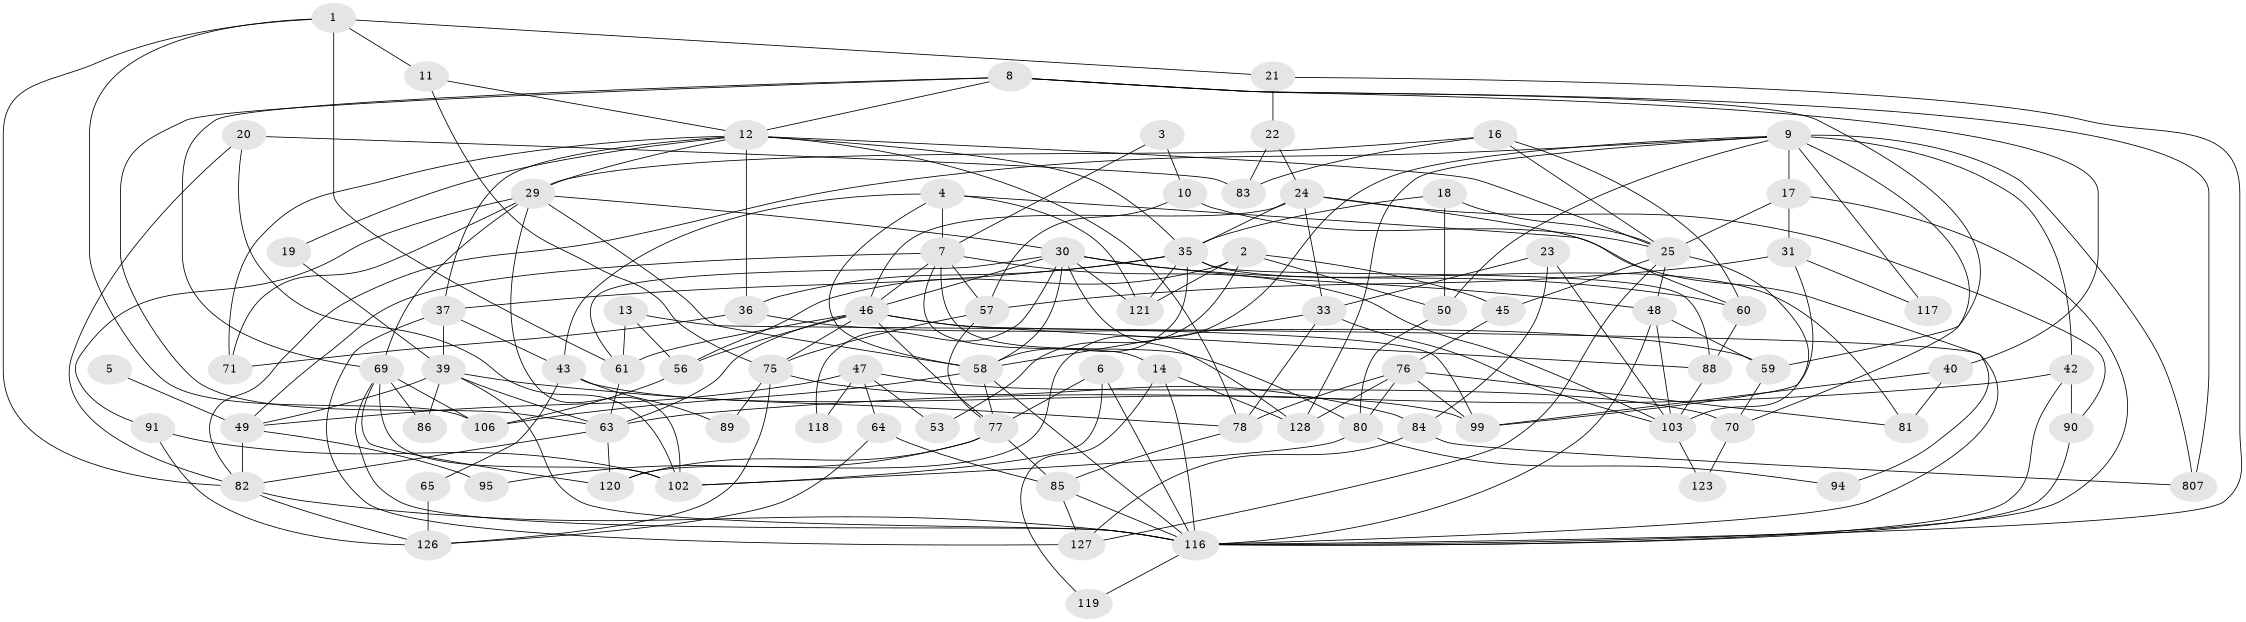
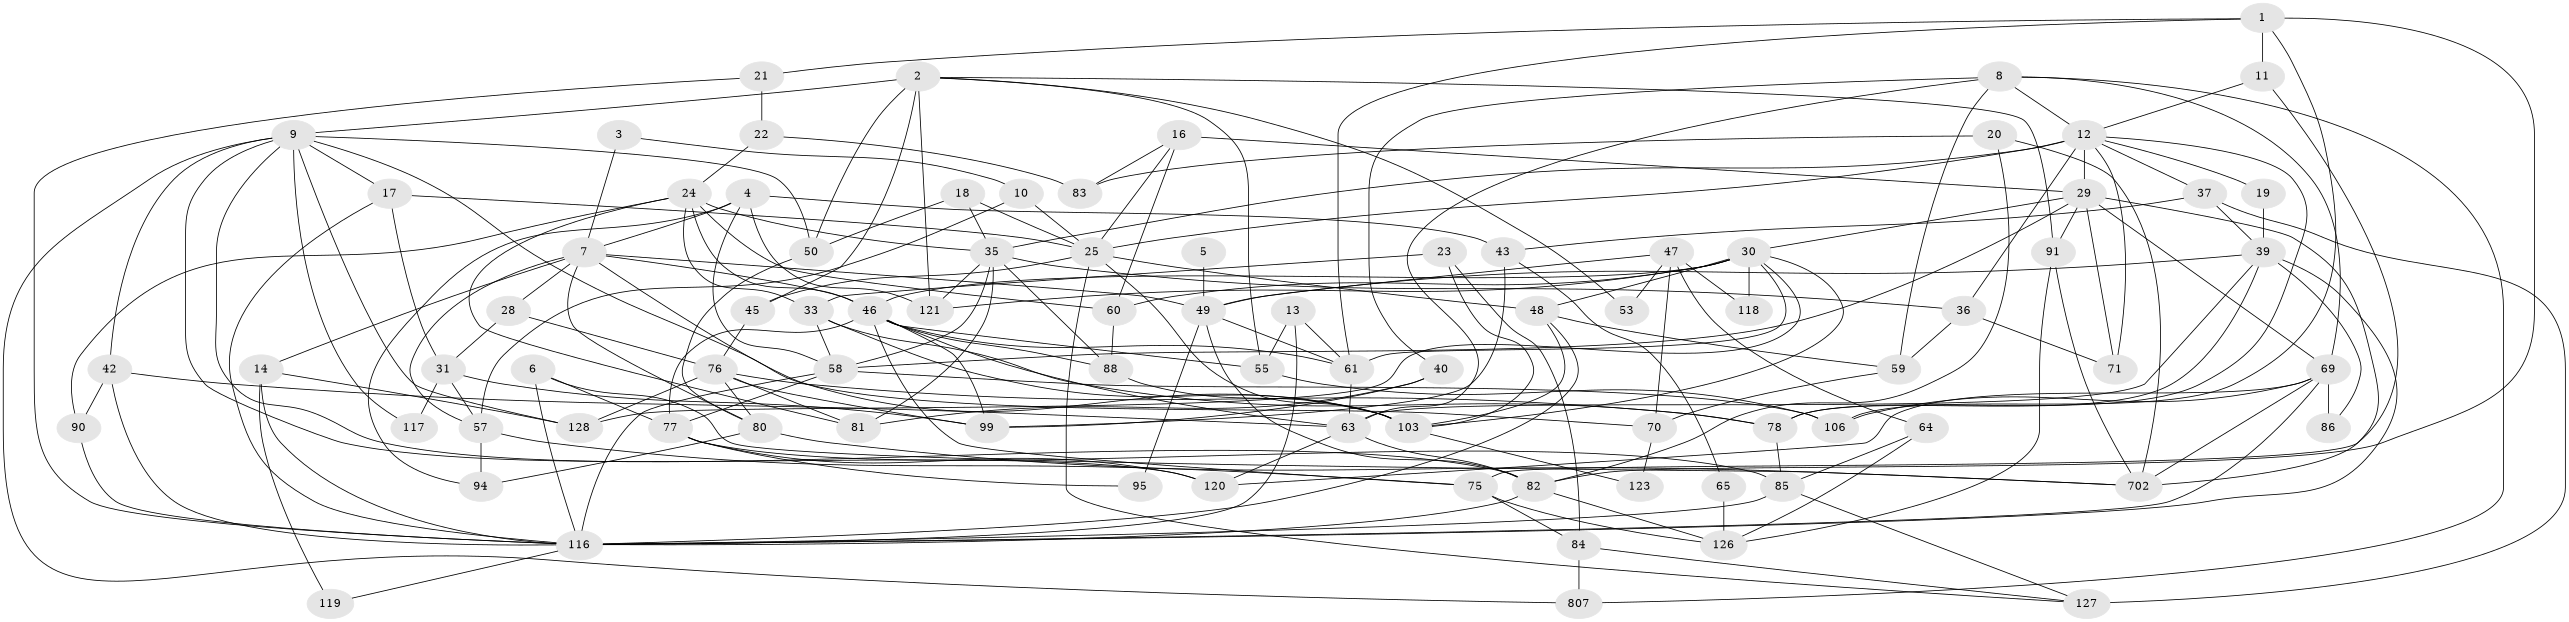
none -> (1544, 86)
none -> (606, 108)
(798, 286) -> none
none -> (509, 311)
(1046, 321) -> (1696, 387)
none -> (1272, 338)
none -> (531, 345)
(948, 369) -> (481, 463)
(681, 370) -> (1262, 370)
(728, 428) -> none
(679, 487) -> (2139, 487)
